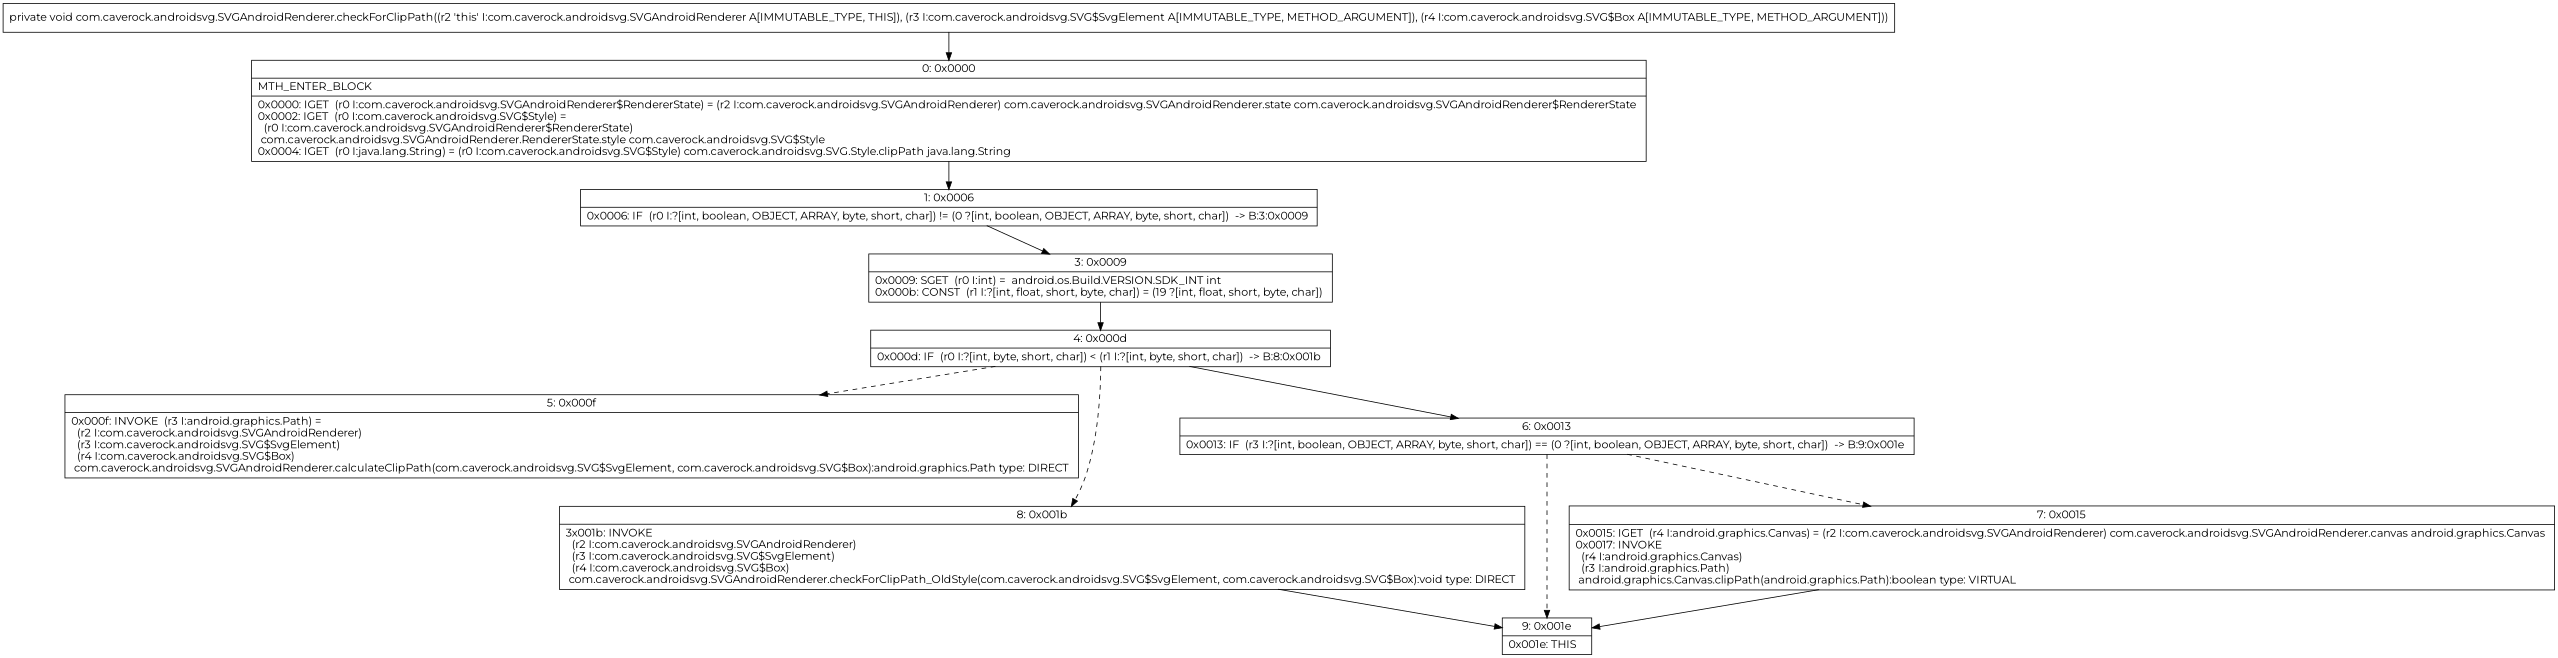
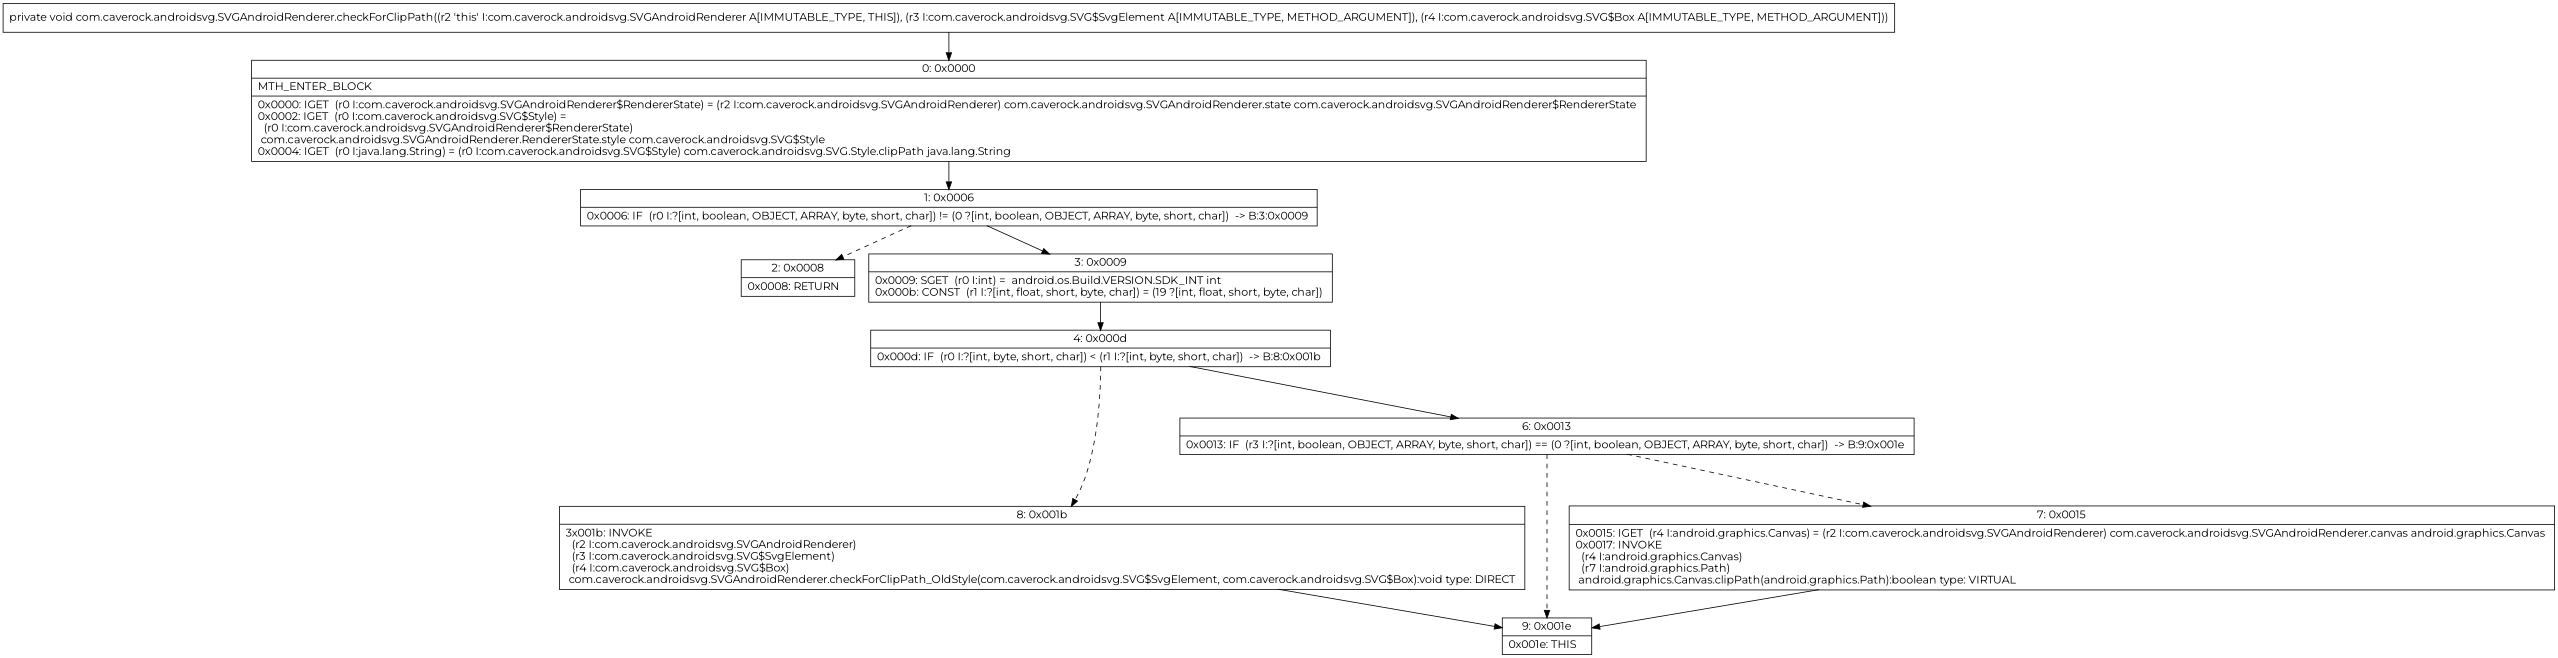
none -> (798, 278)
(572, 436) -> none
(1653, 569) -> (1653, 569)
